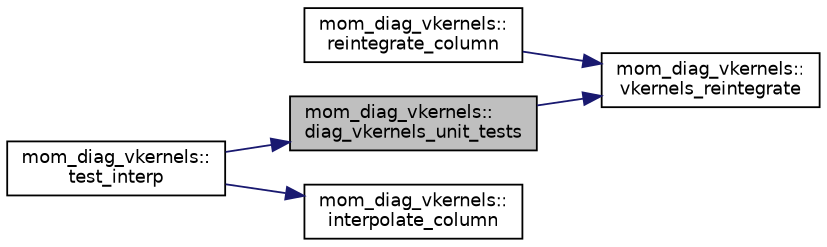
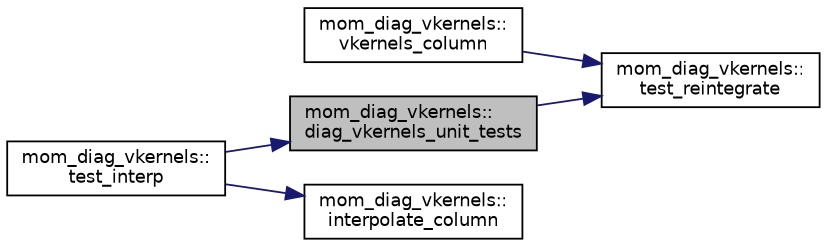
(413, 35) -> (413, 35)
(711, 80) -> (711, 80)
